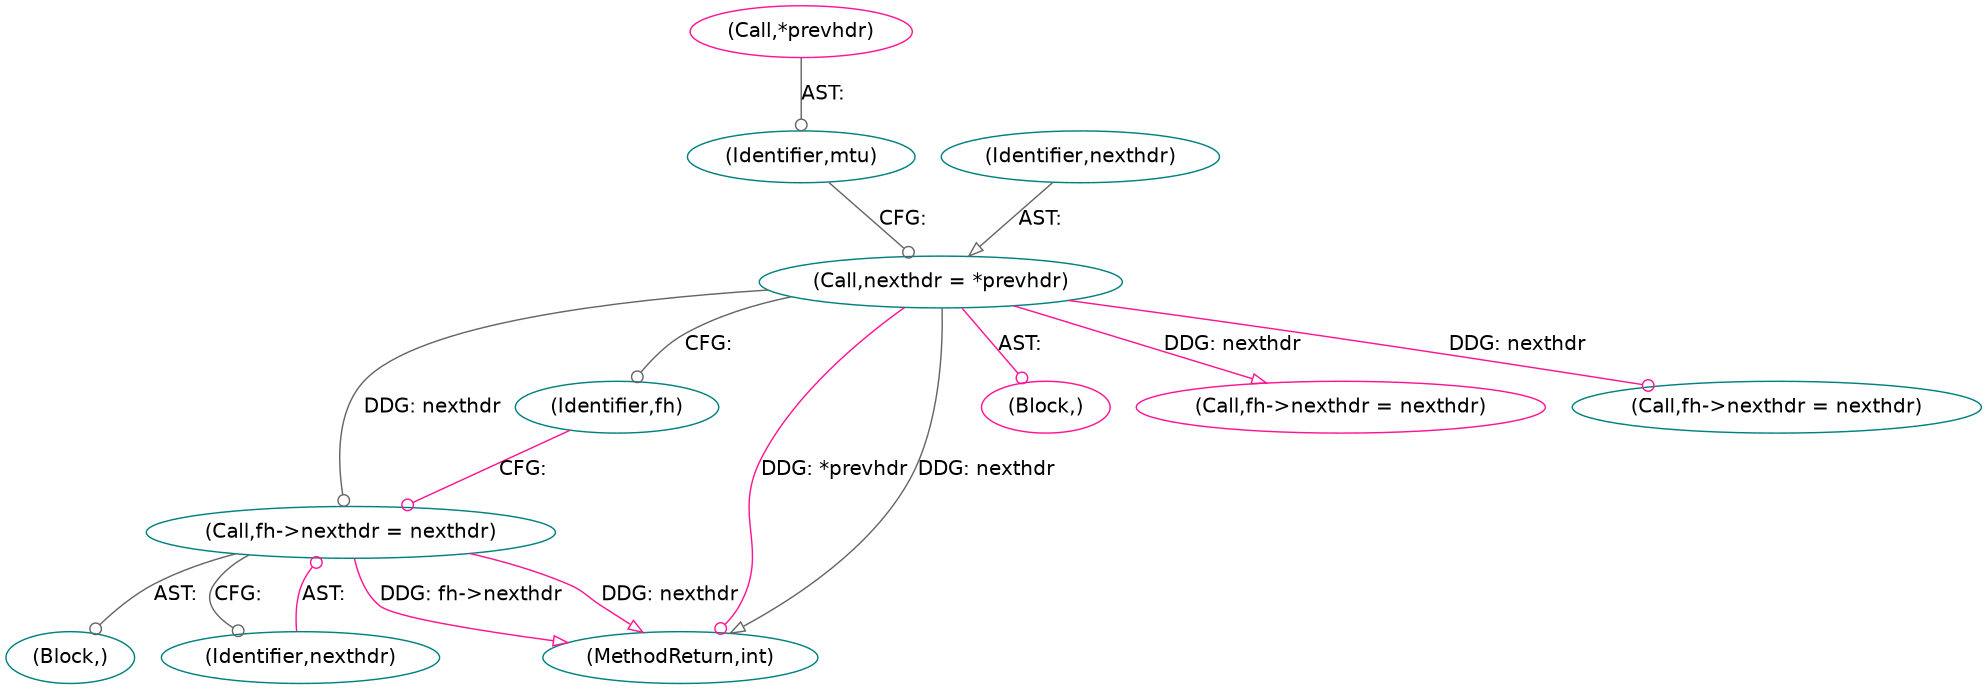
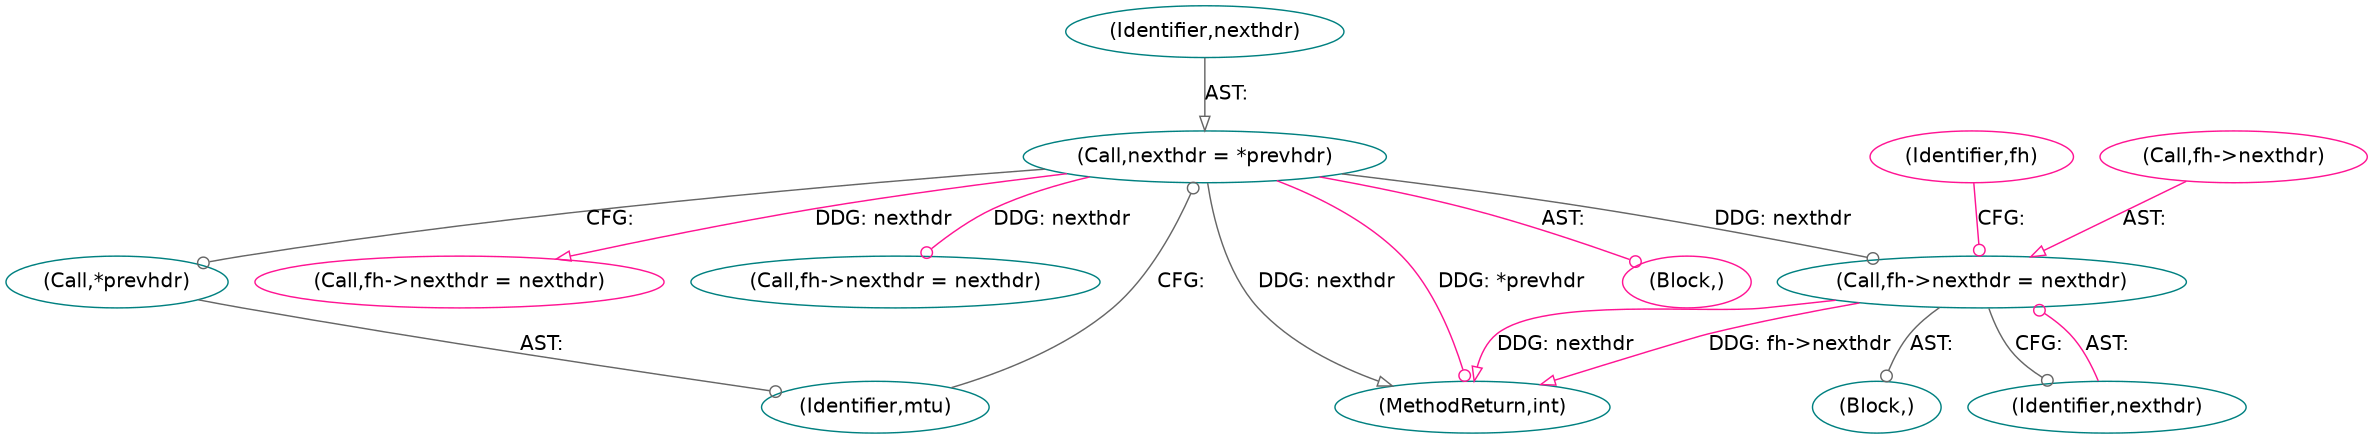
(801, 32) -> (117, 282)
none -> (2234, 157)
(709, 322) -> (626, 207)
(617, 407) -> (1972, 157)
